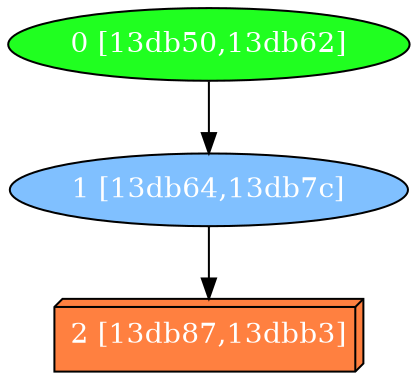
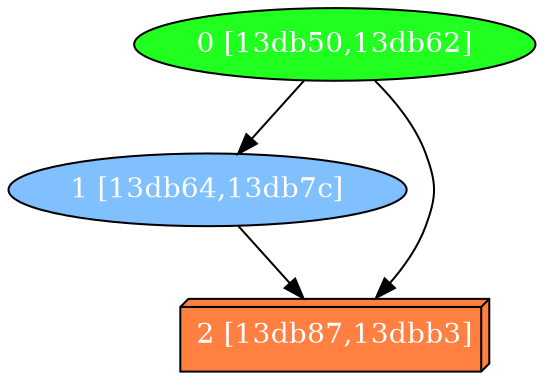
none -> (433, 179)
